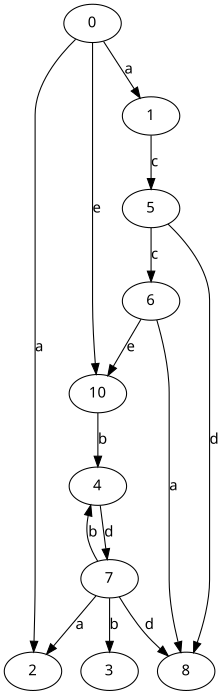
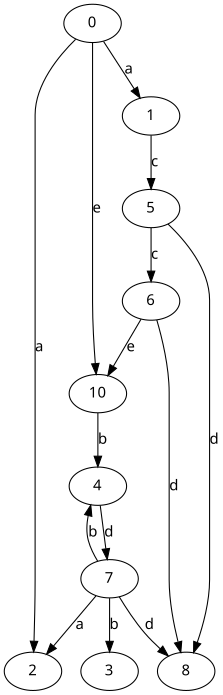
(173, 486) -> (174, 486)
